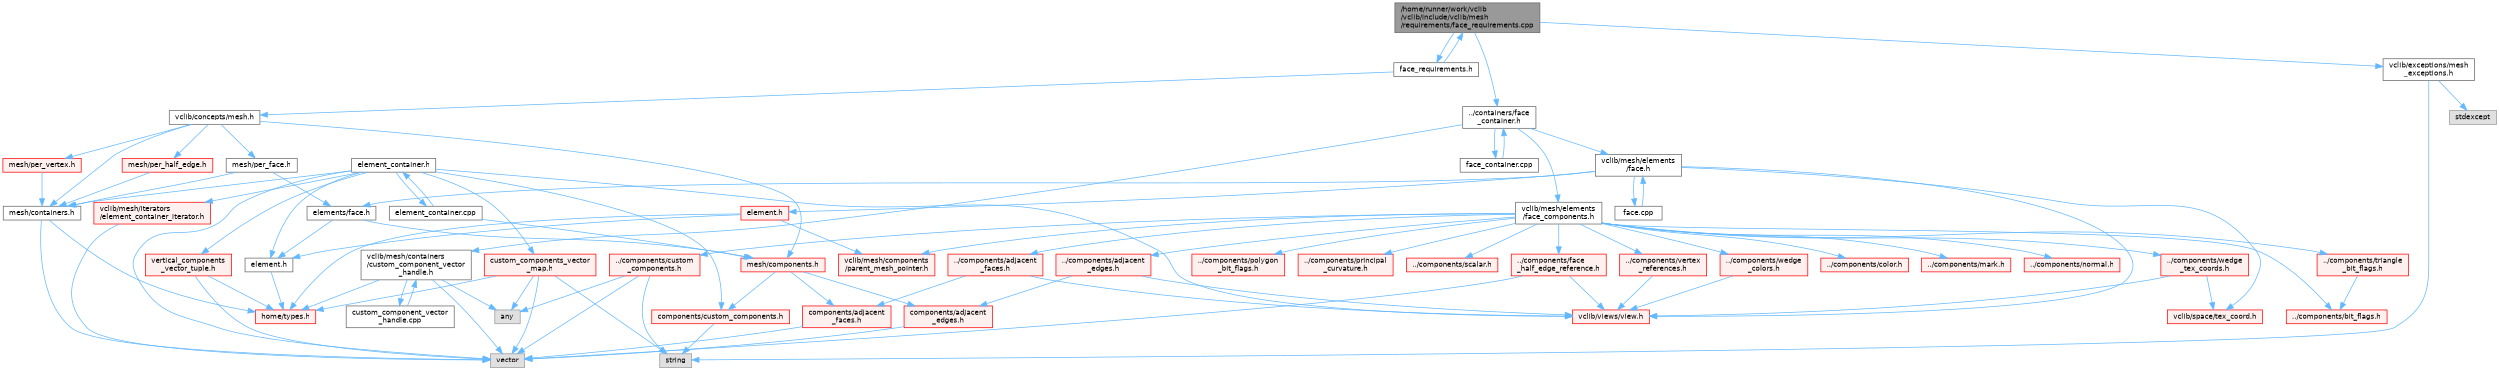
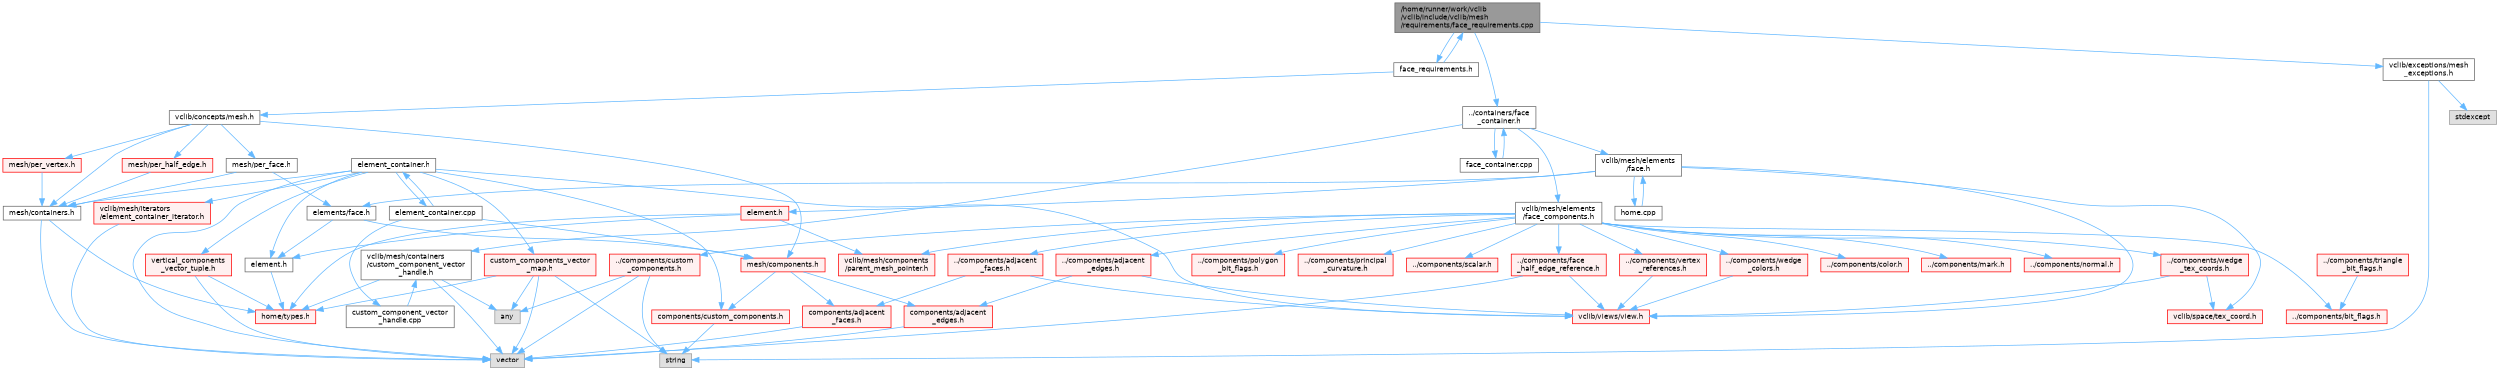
(1639, 213) -> (1639, 213)
(1961, 234) -> none
(404, 289) -> (351, 257)
